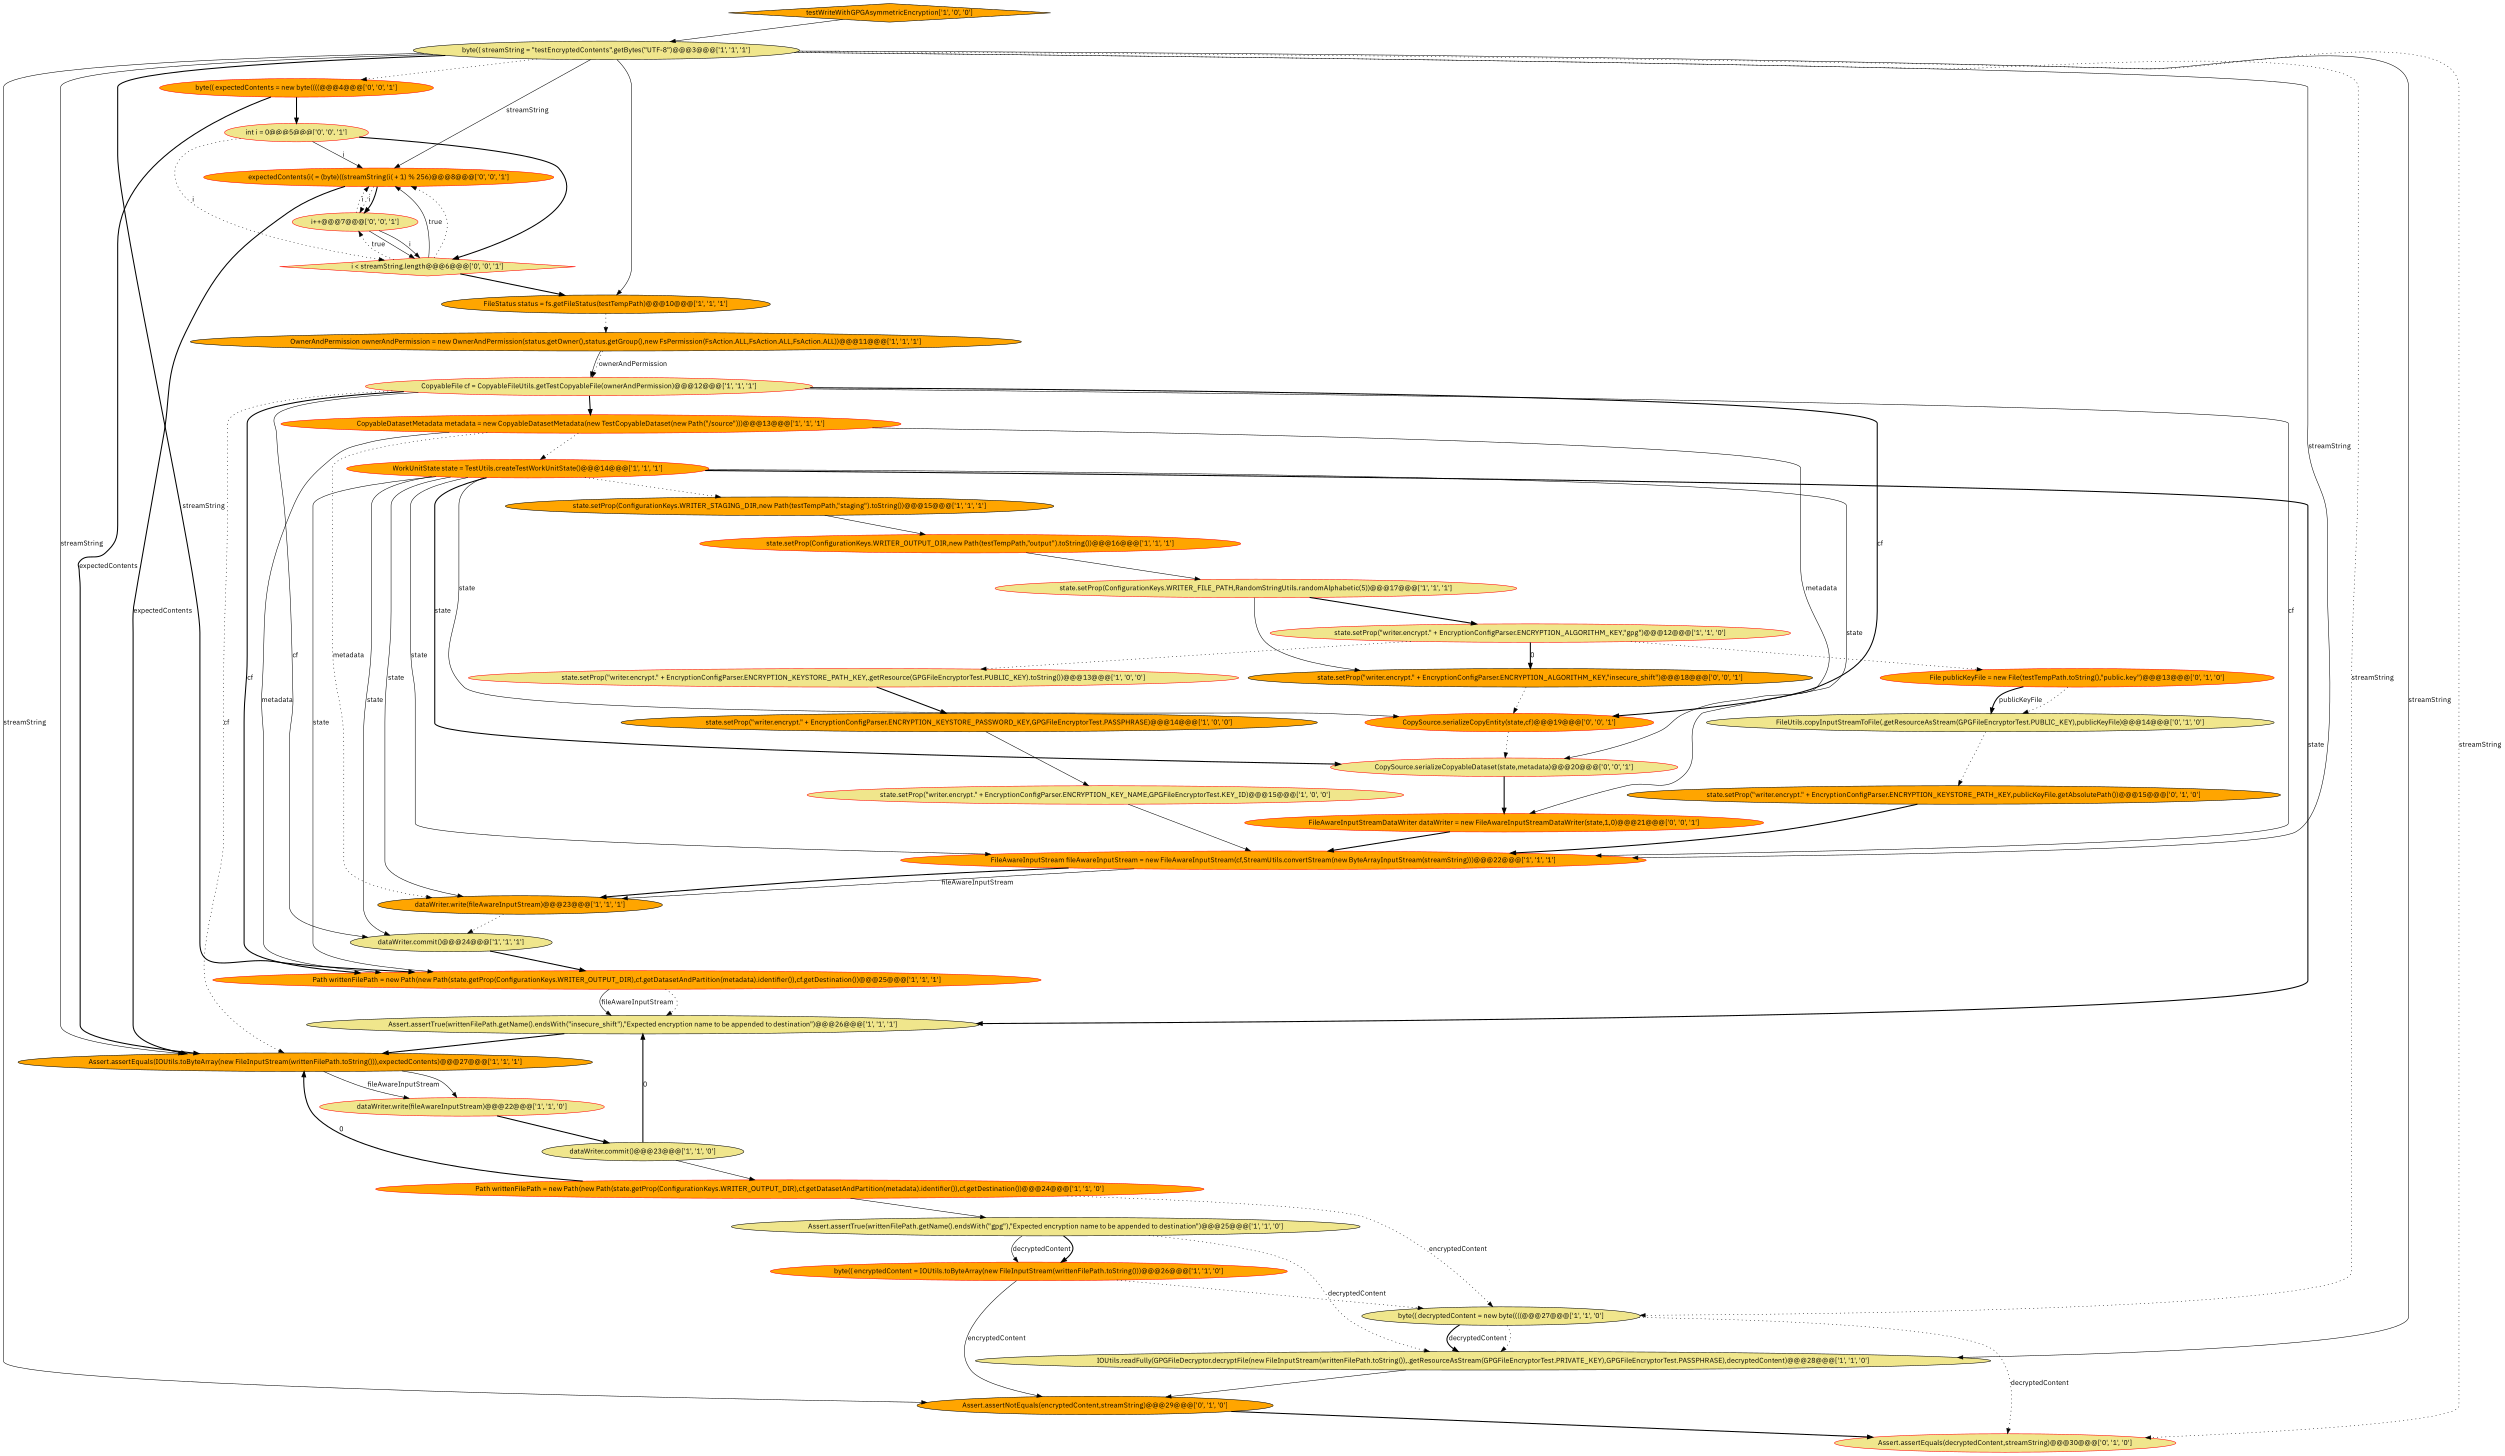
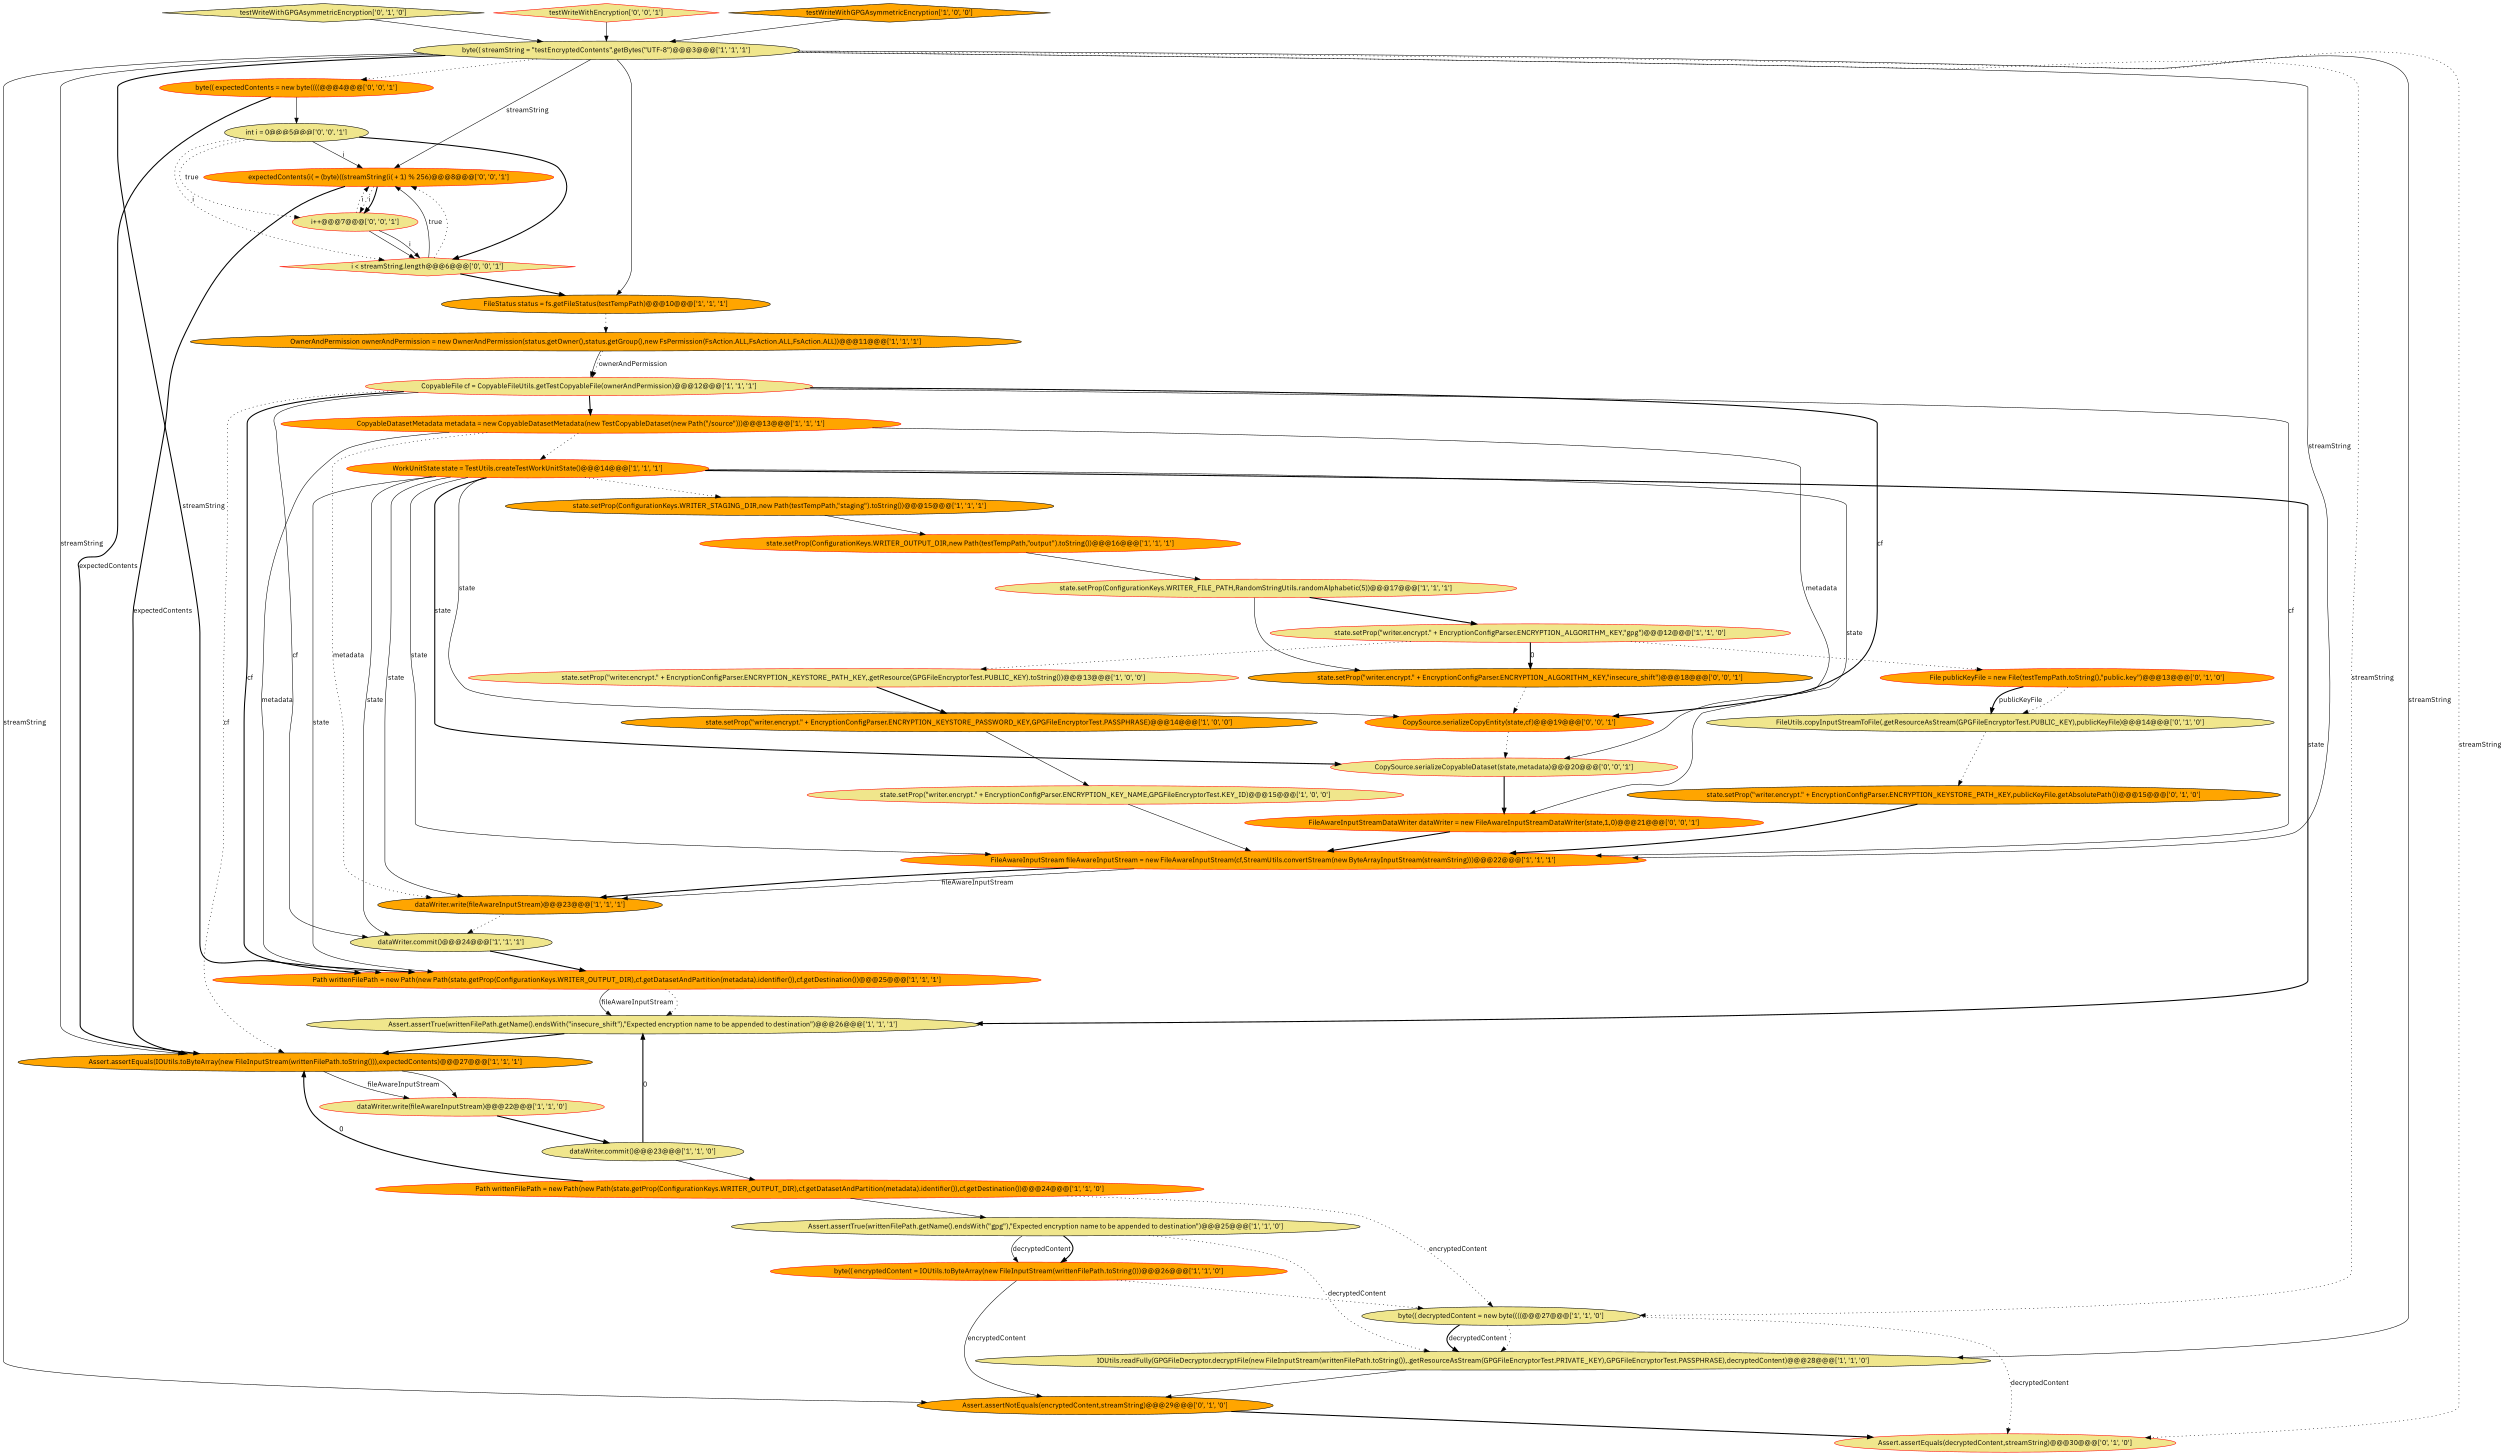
none -> (323, 13)
none -> (606, 13)
(297, 108) -> (297, 108)
(297, 133) -> (297, 133)
(375, 251) -> (193, 193)
